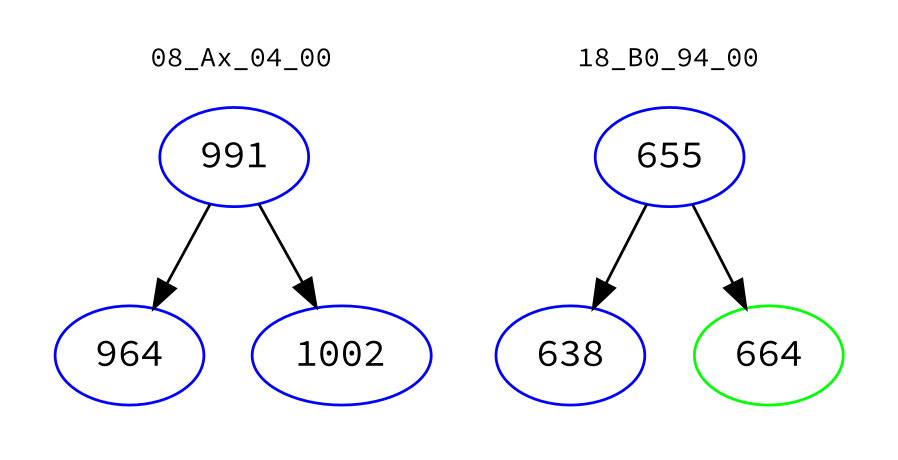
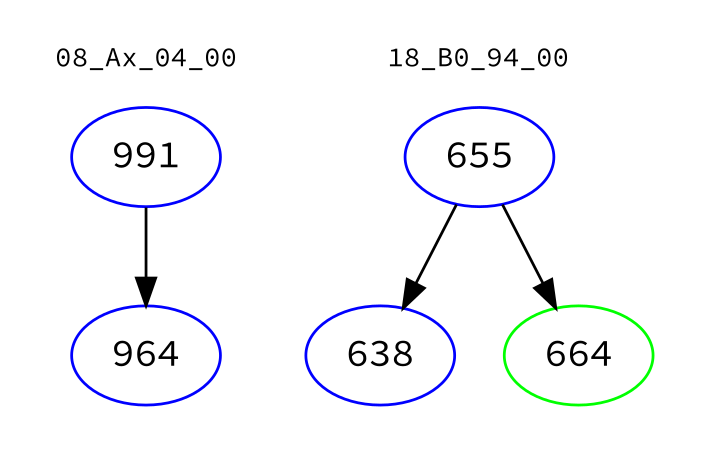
(342, 355) -> none
